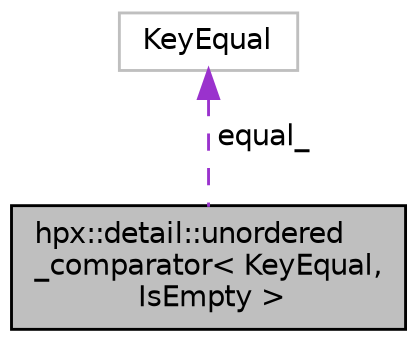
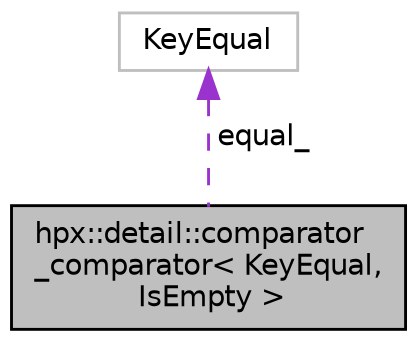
(209, 268) -> (209, 268)
